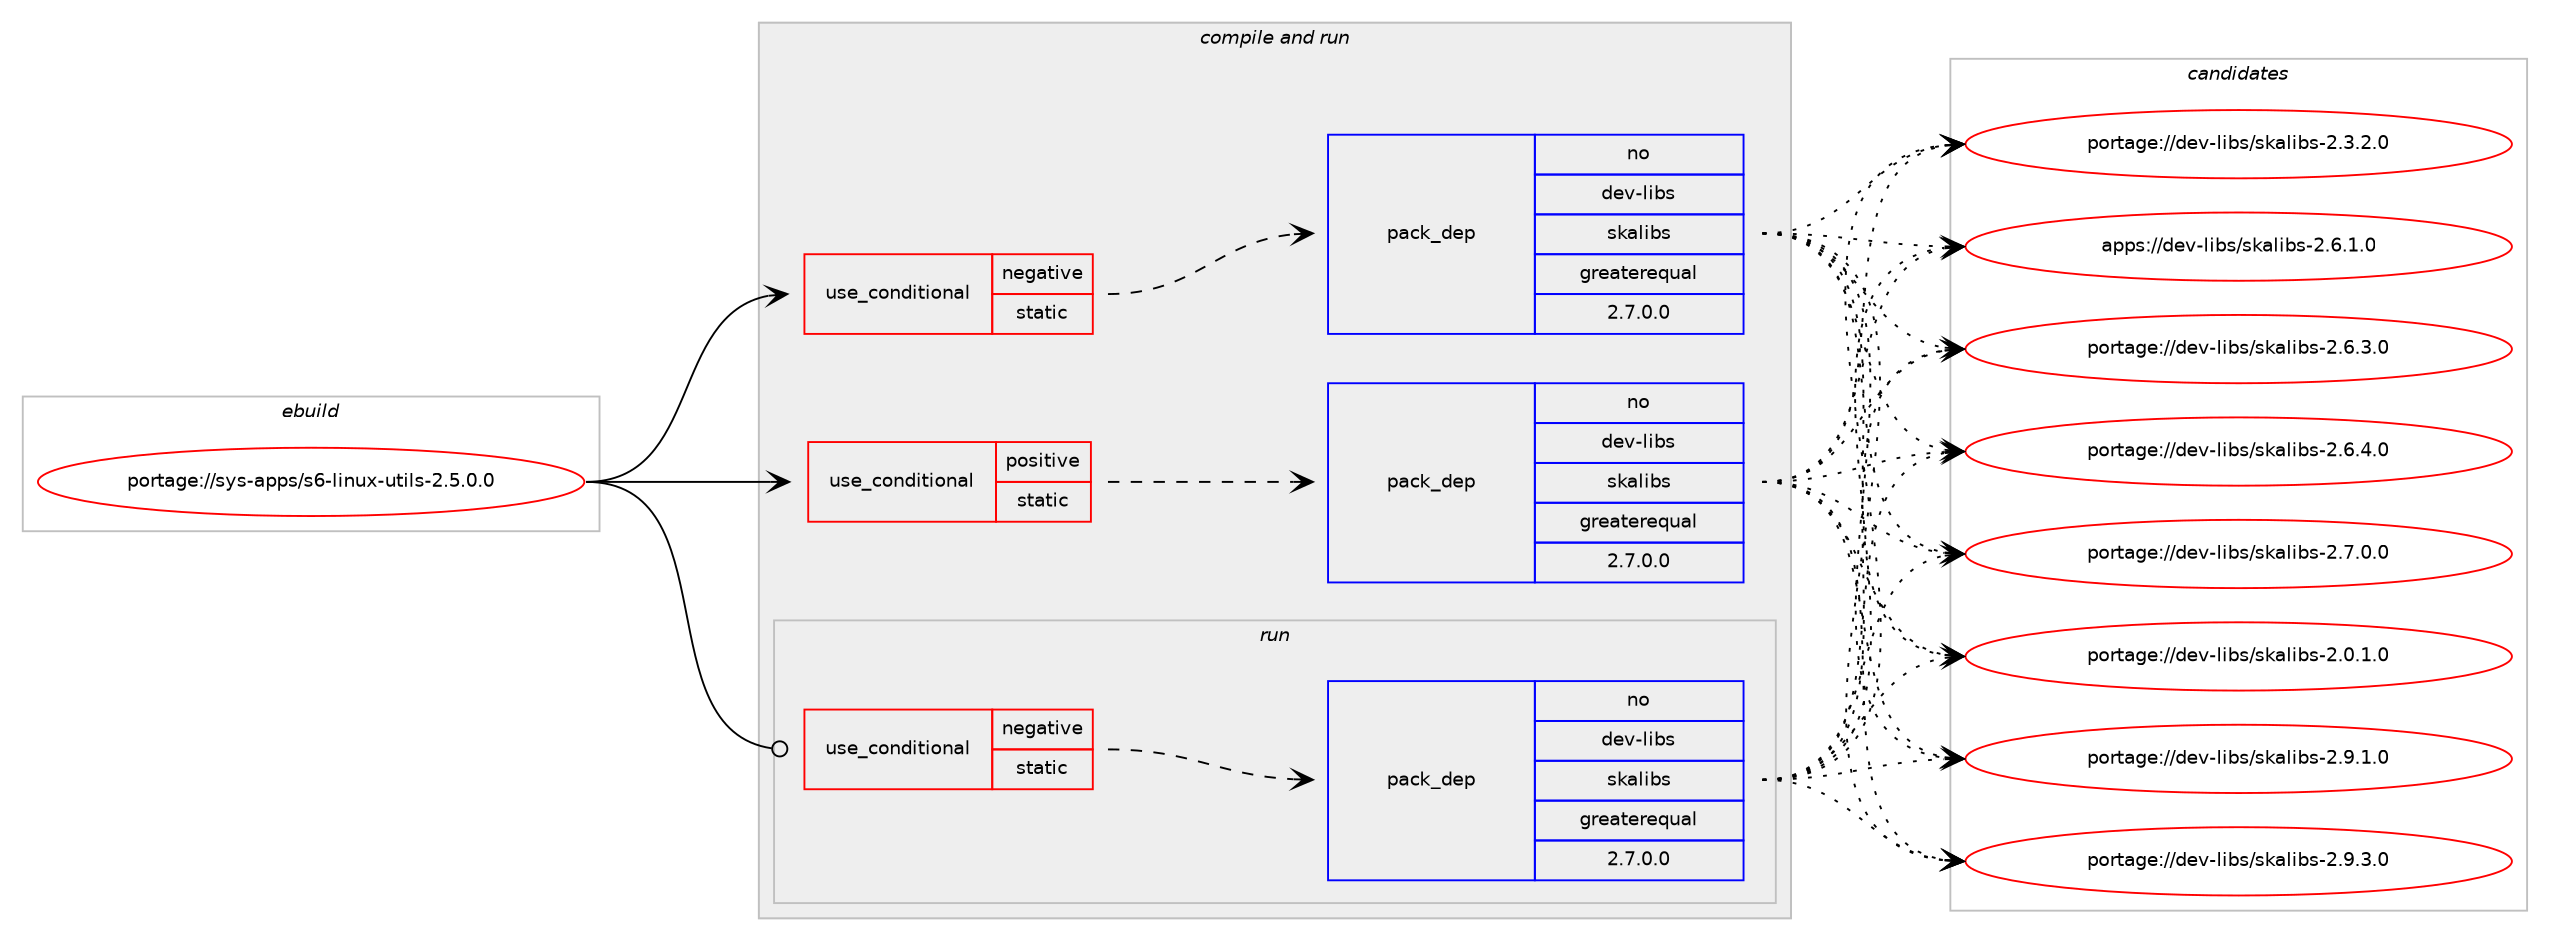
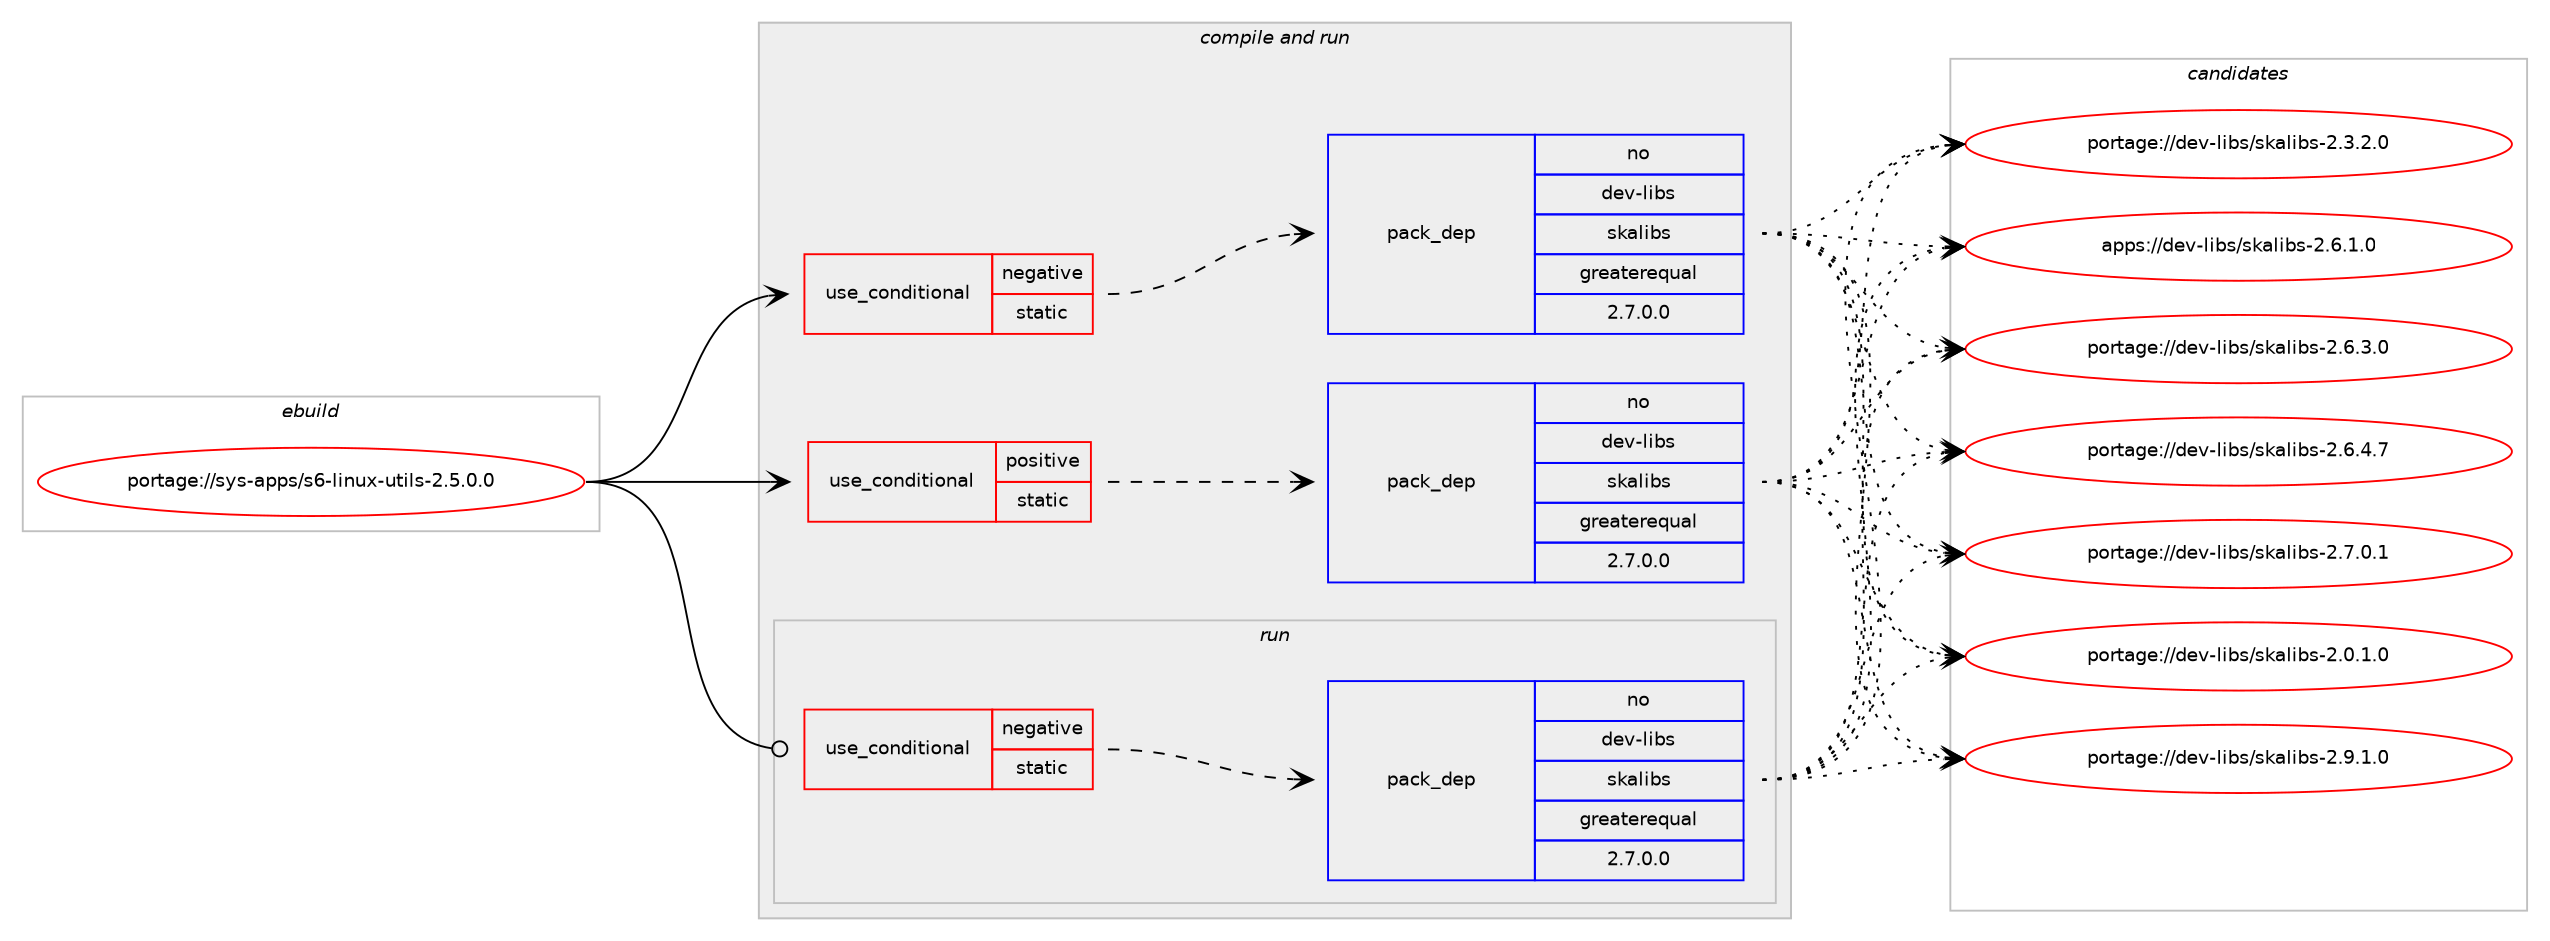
(2239, 452) -> (2239, 452)
(2239, 554) -> (2239, 554)
(2239, 861) -> none
